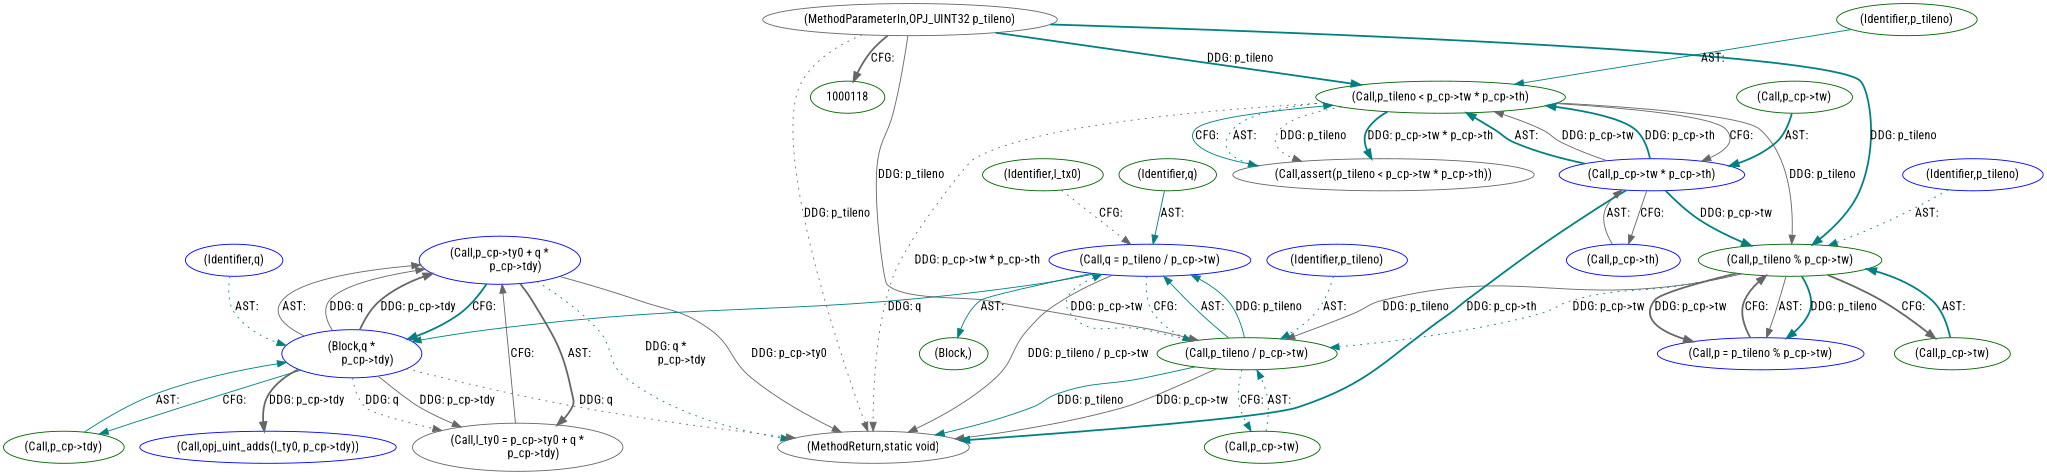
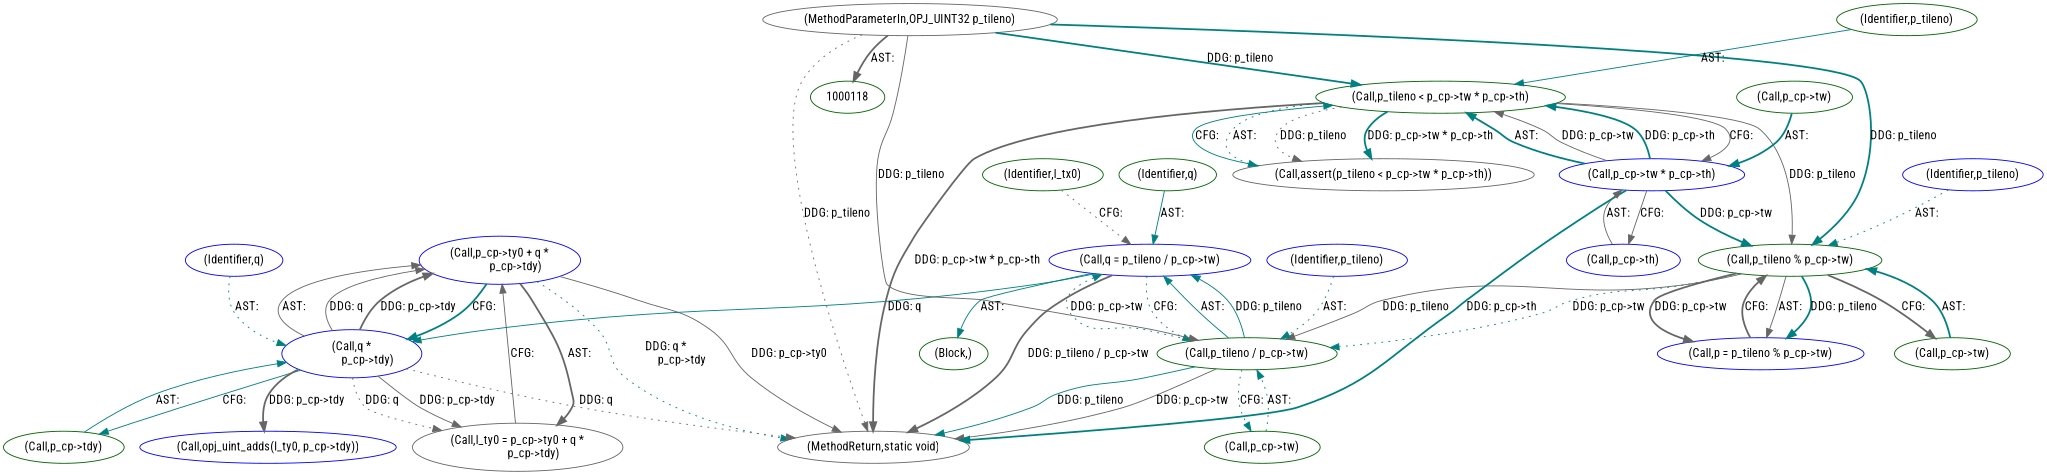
(884, 58) -> (884, 58)
(1004, 146) -> (1004, 146)
(1014, 351) -> (1014, 351)
(352, 354) -> (352, 354)
